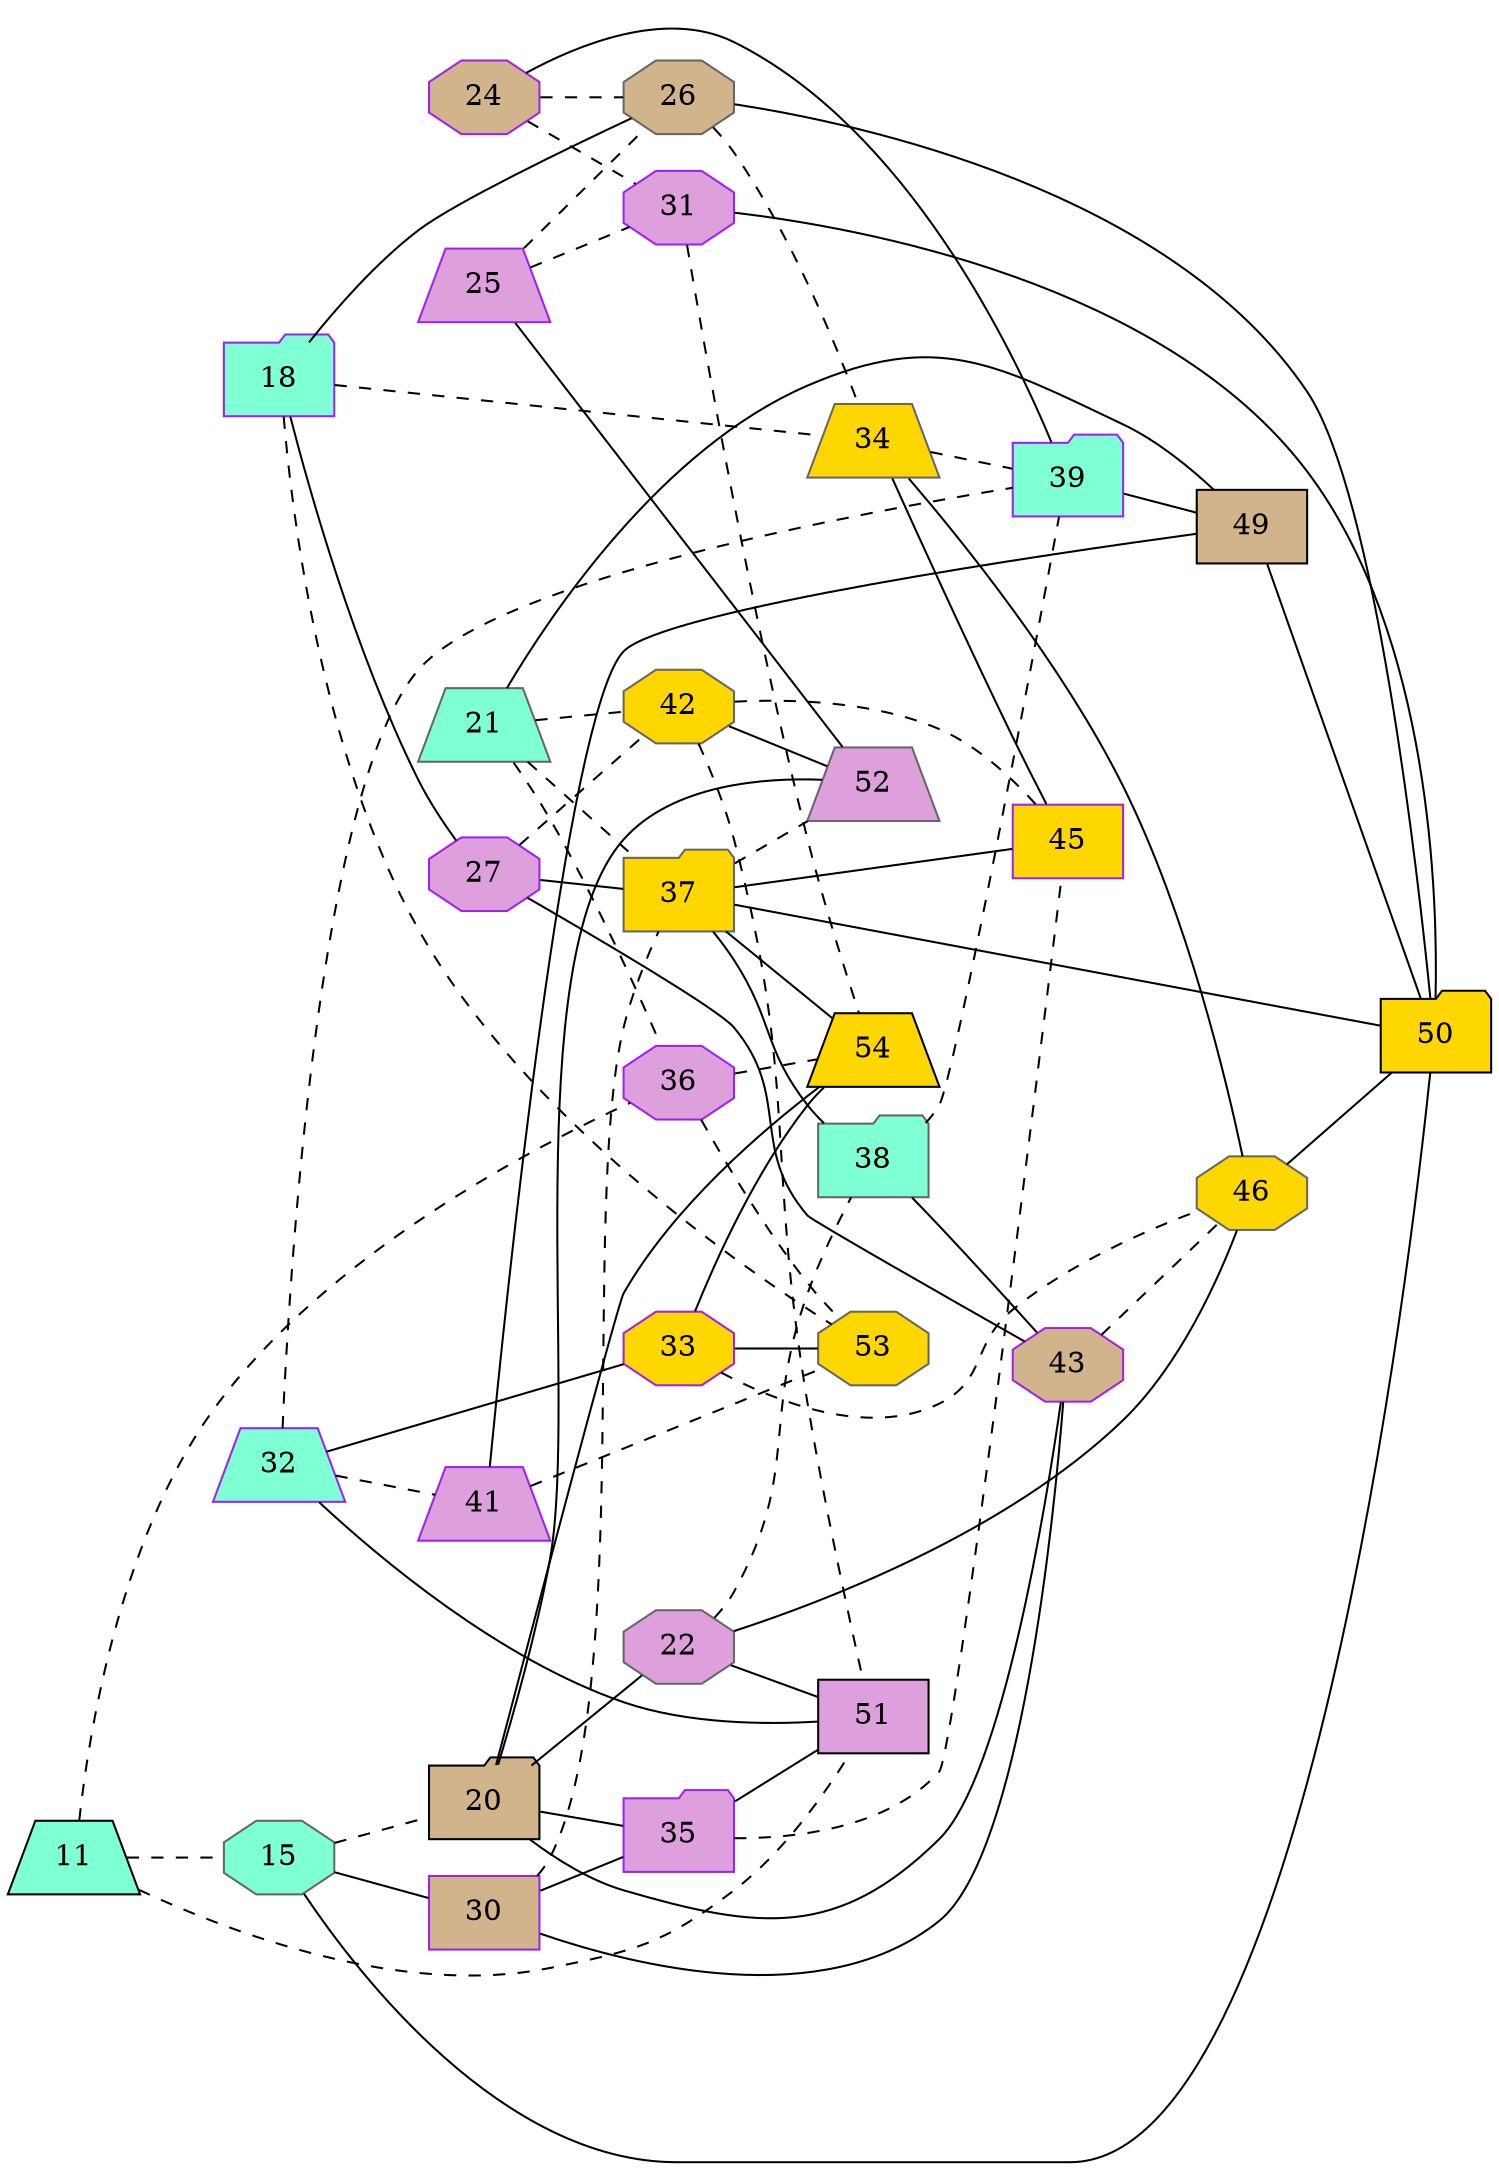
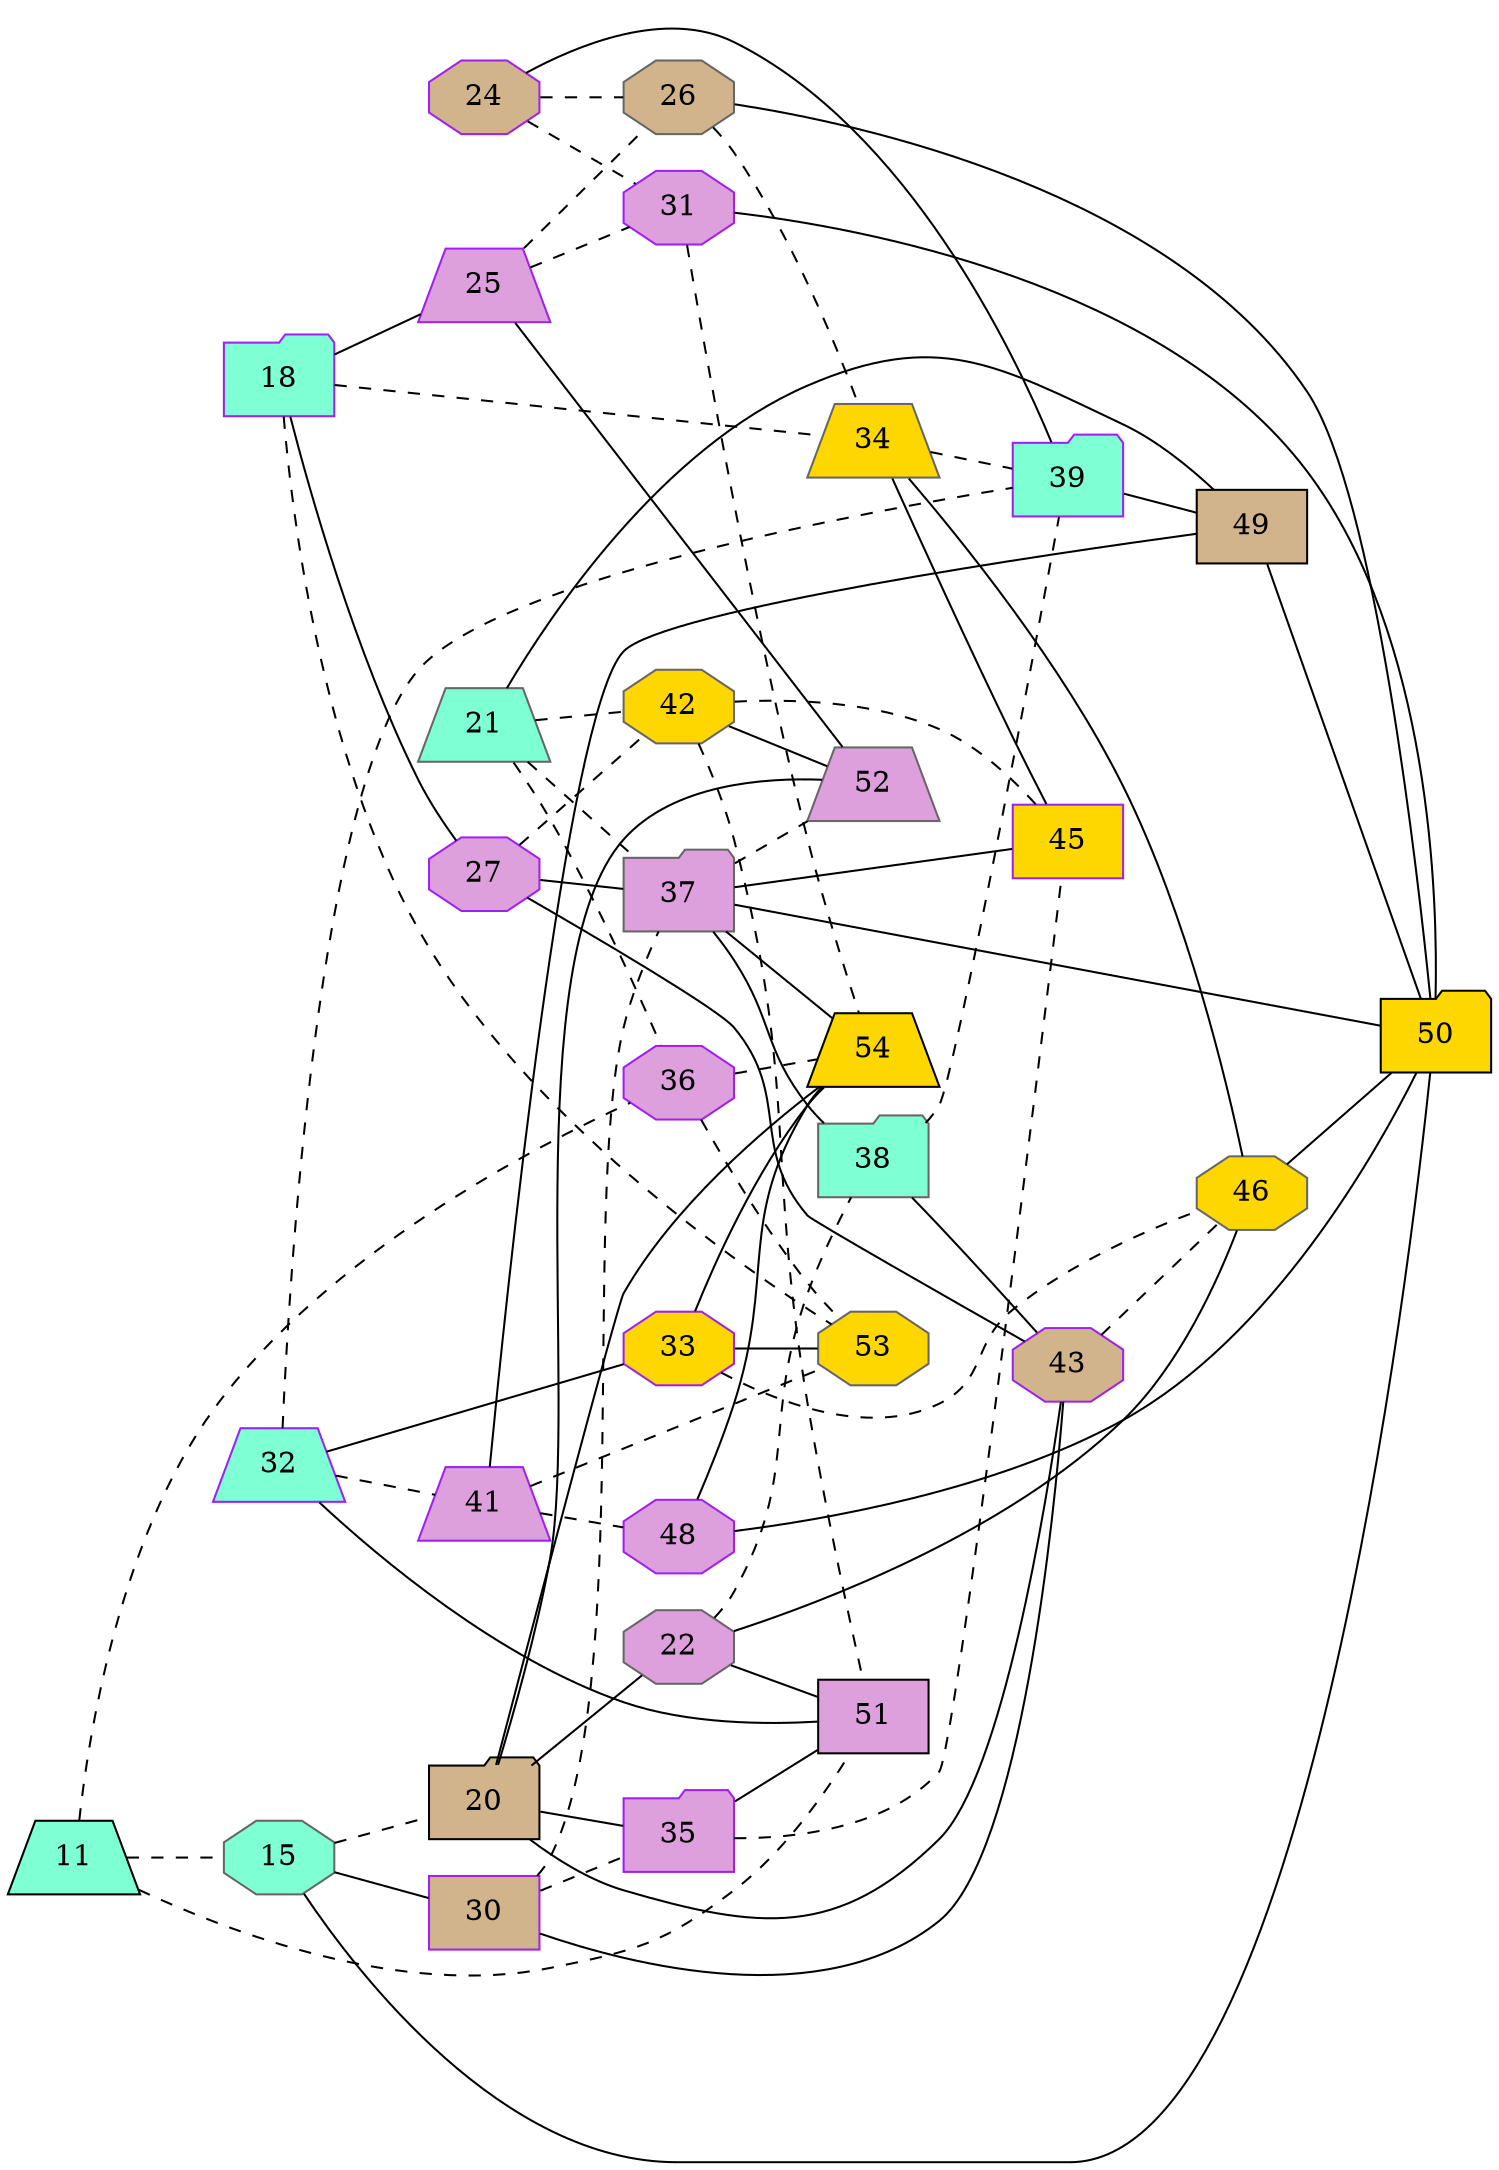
(454, 208) -> (378, 334)
(679, 895) -> (679, 895)
none -> (679, 1537)
(567, 1880) -> (567, 1880)
